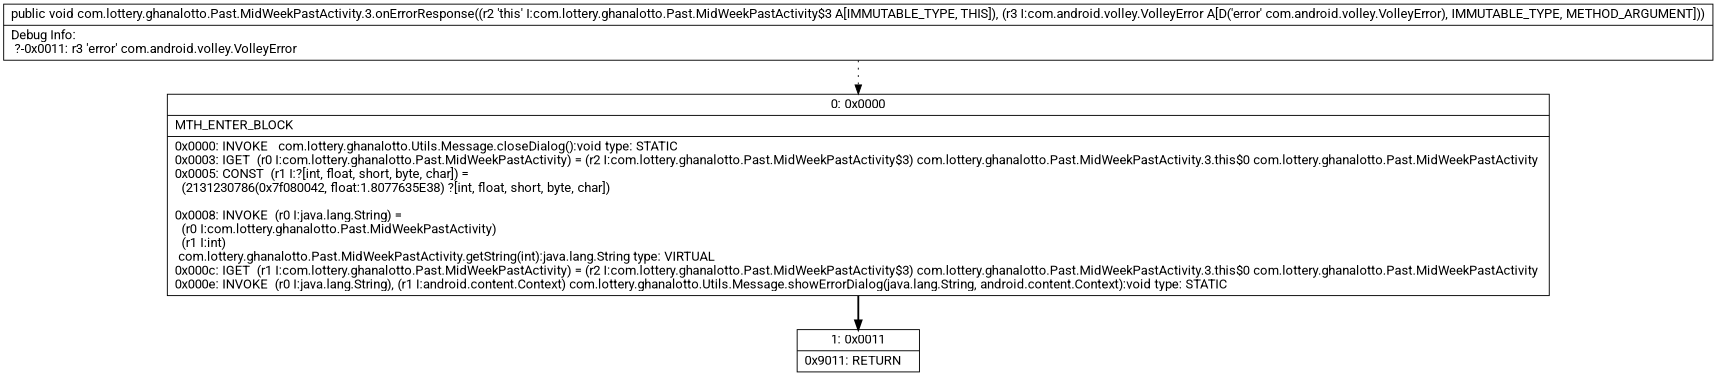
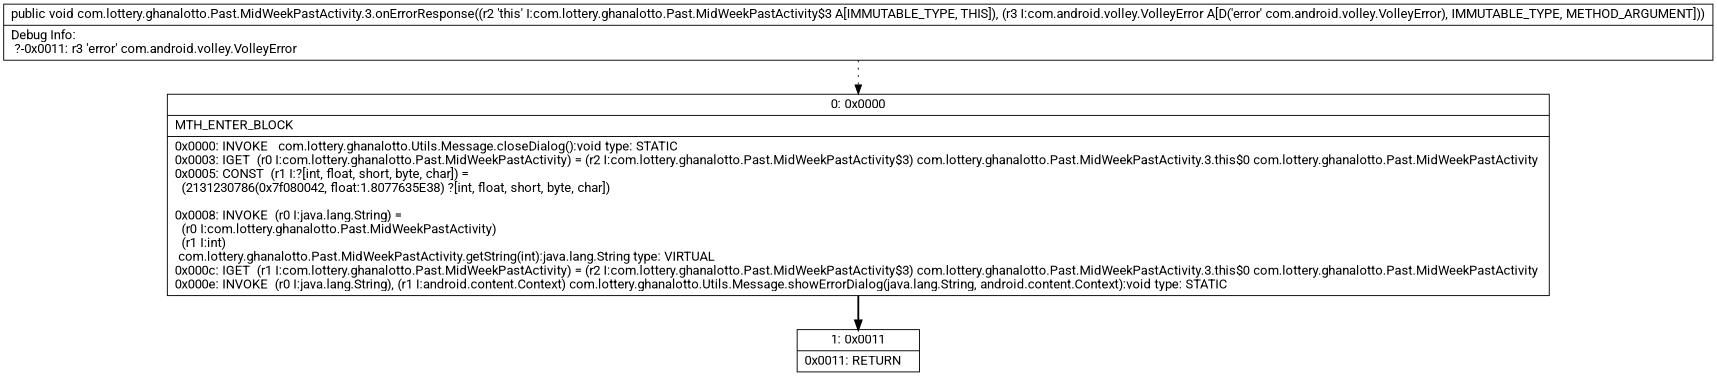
(858, 361) -> (858, 361)
